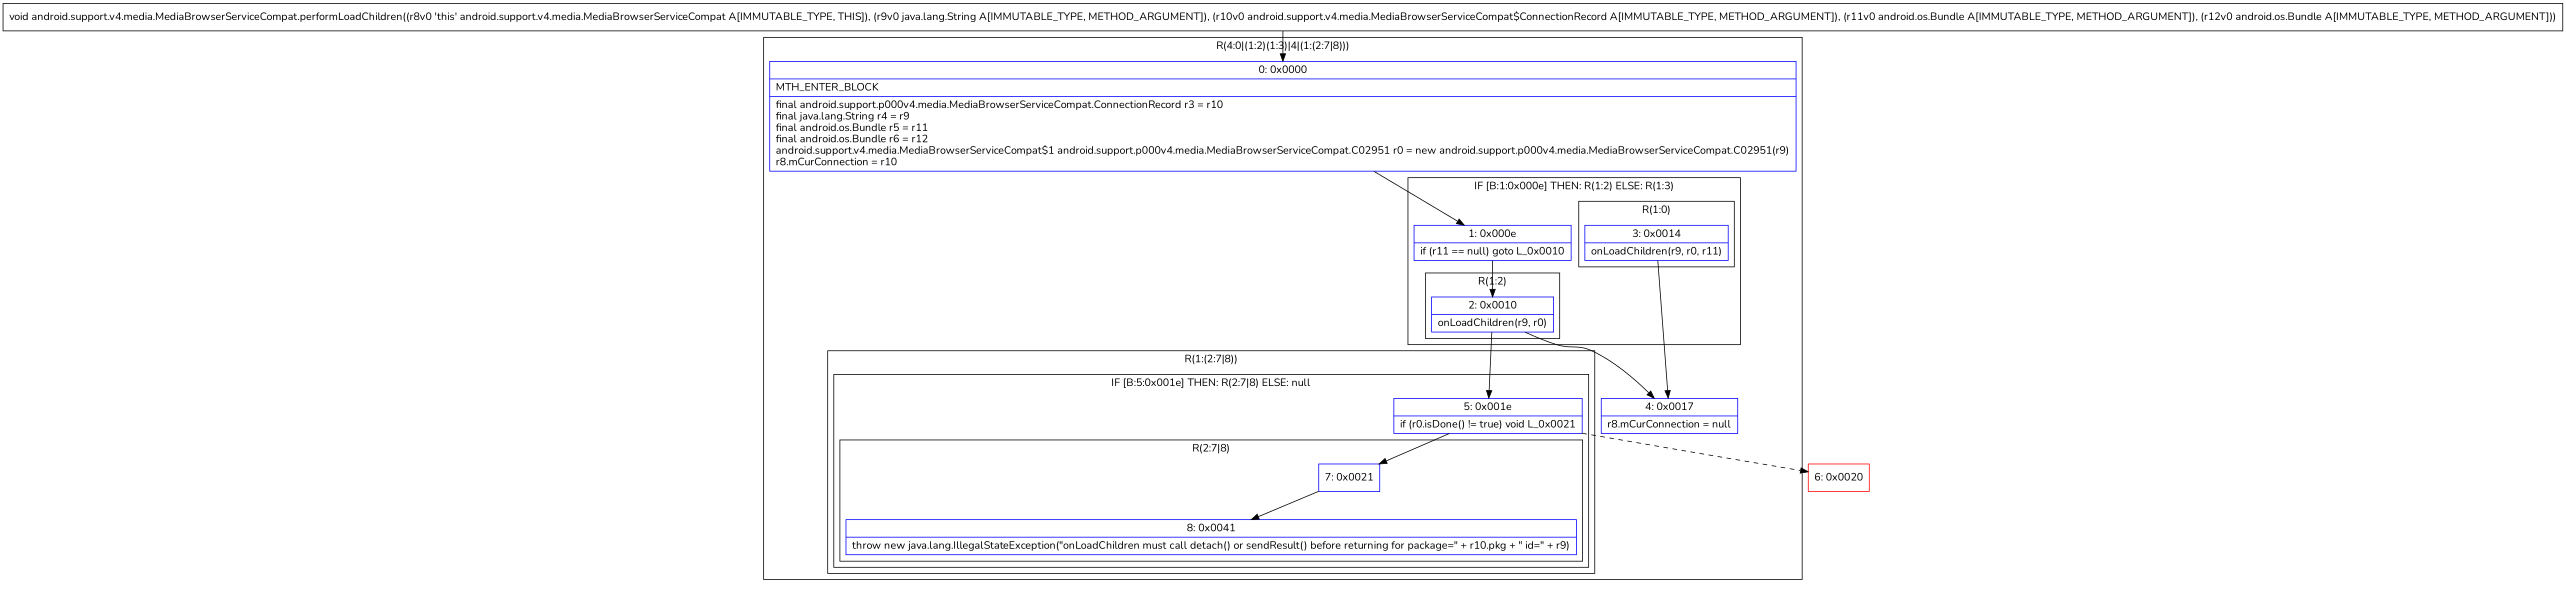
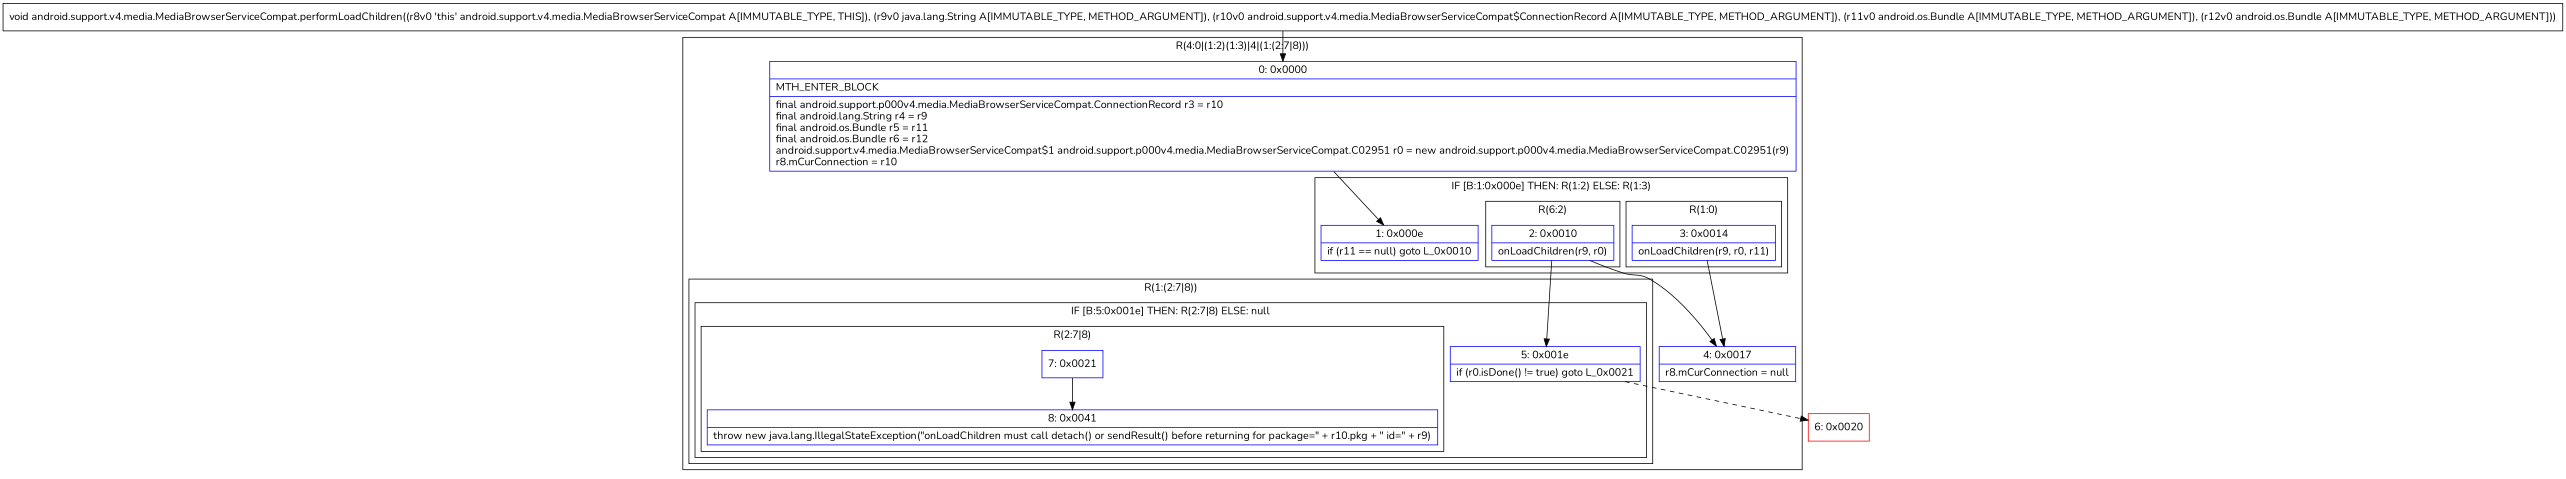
(843, 116) -> (852, 116)
(1493, 278) -> none
(1493, 282) -> (1553, 210)
(1488, 424) -> (1545, 372)
(1418, 447) -> none
